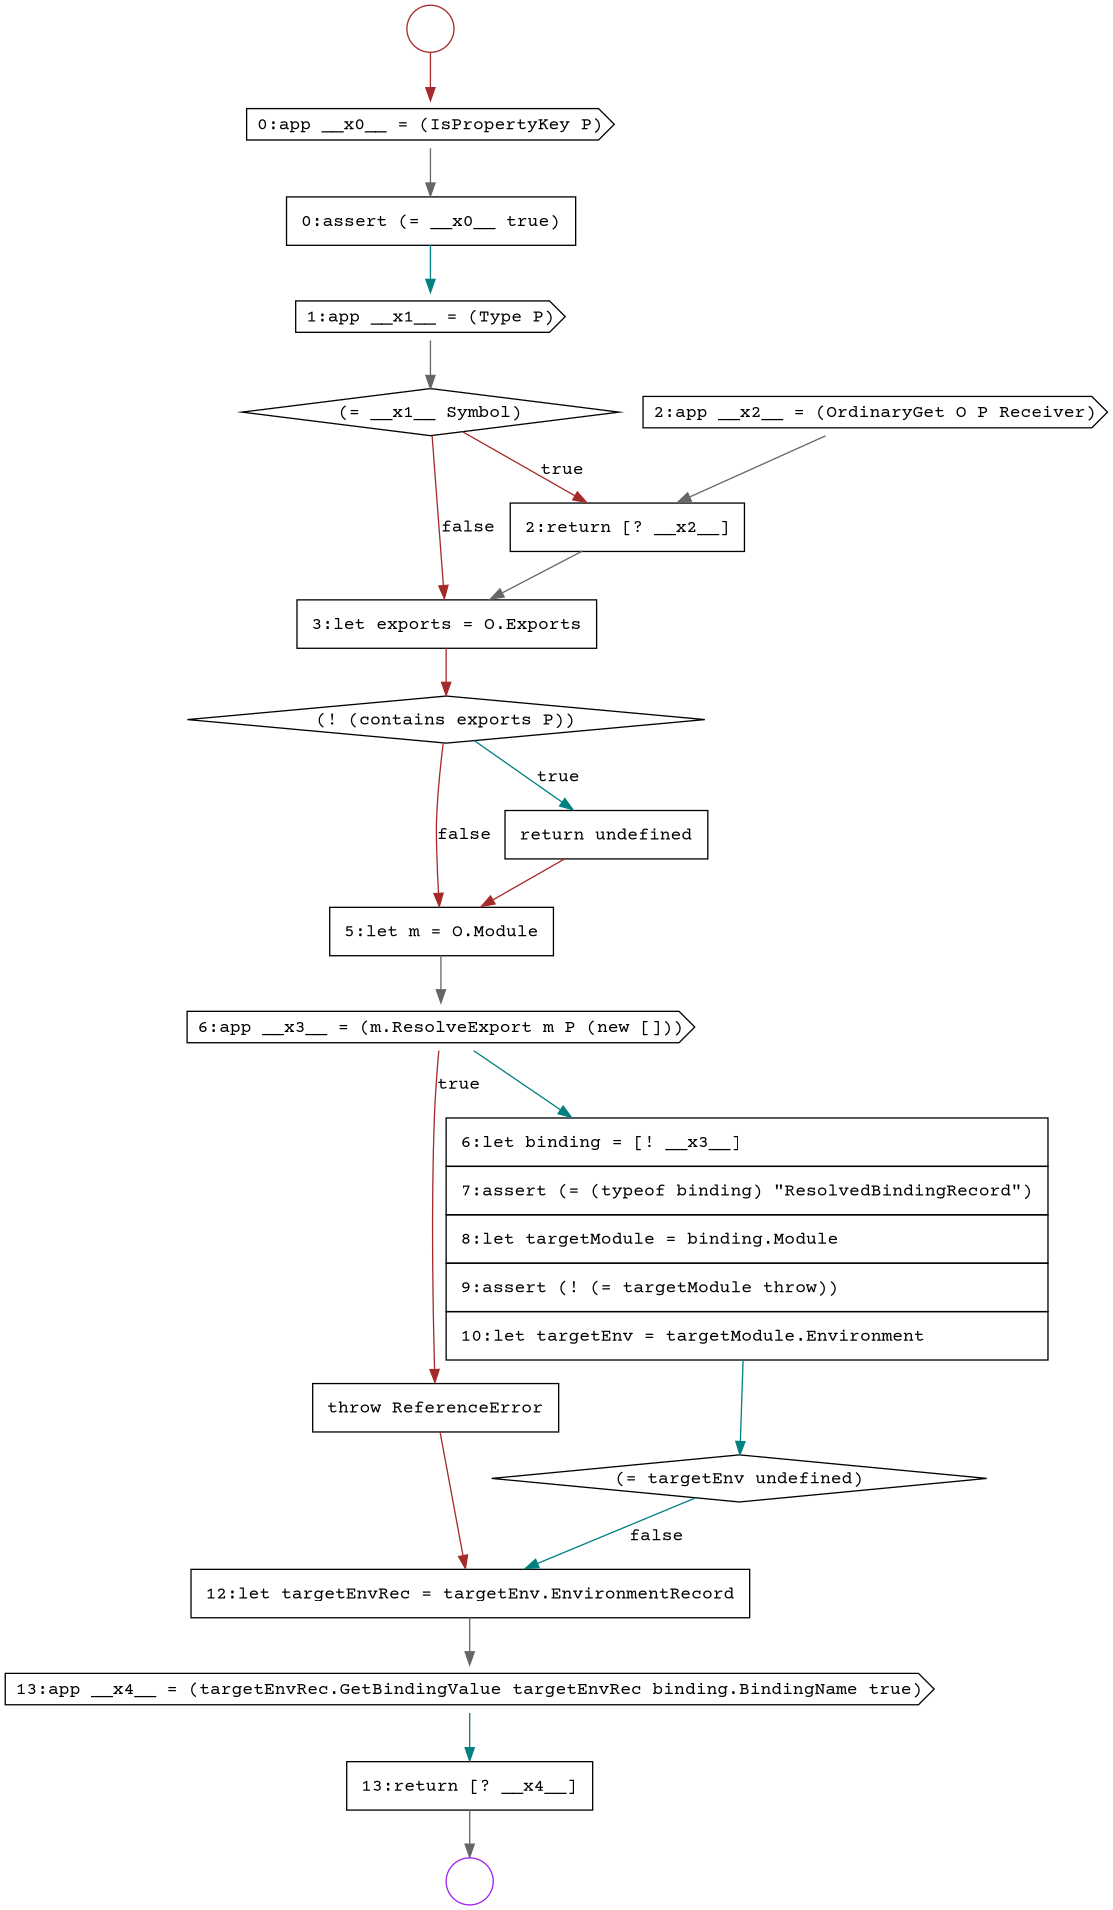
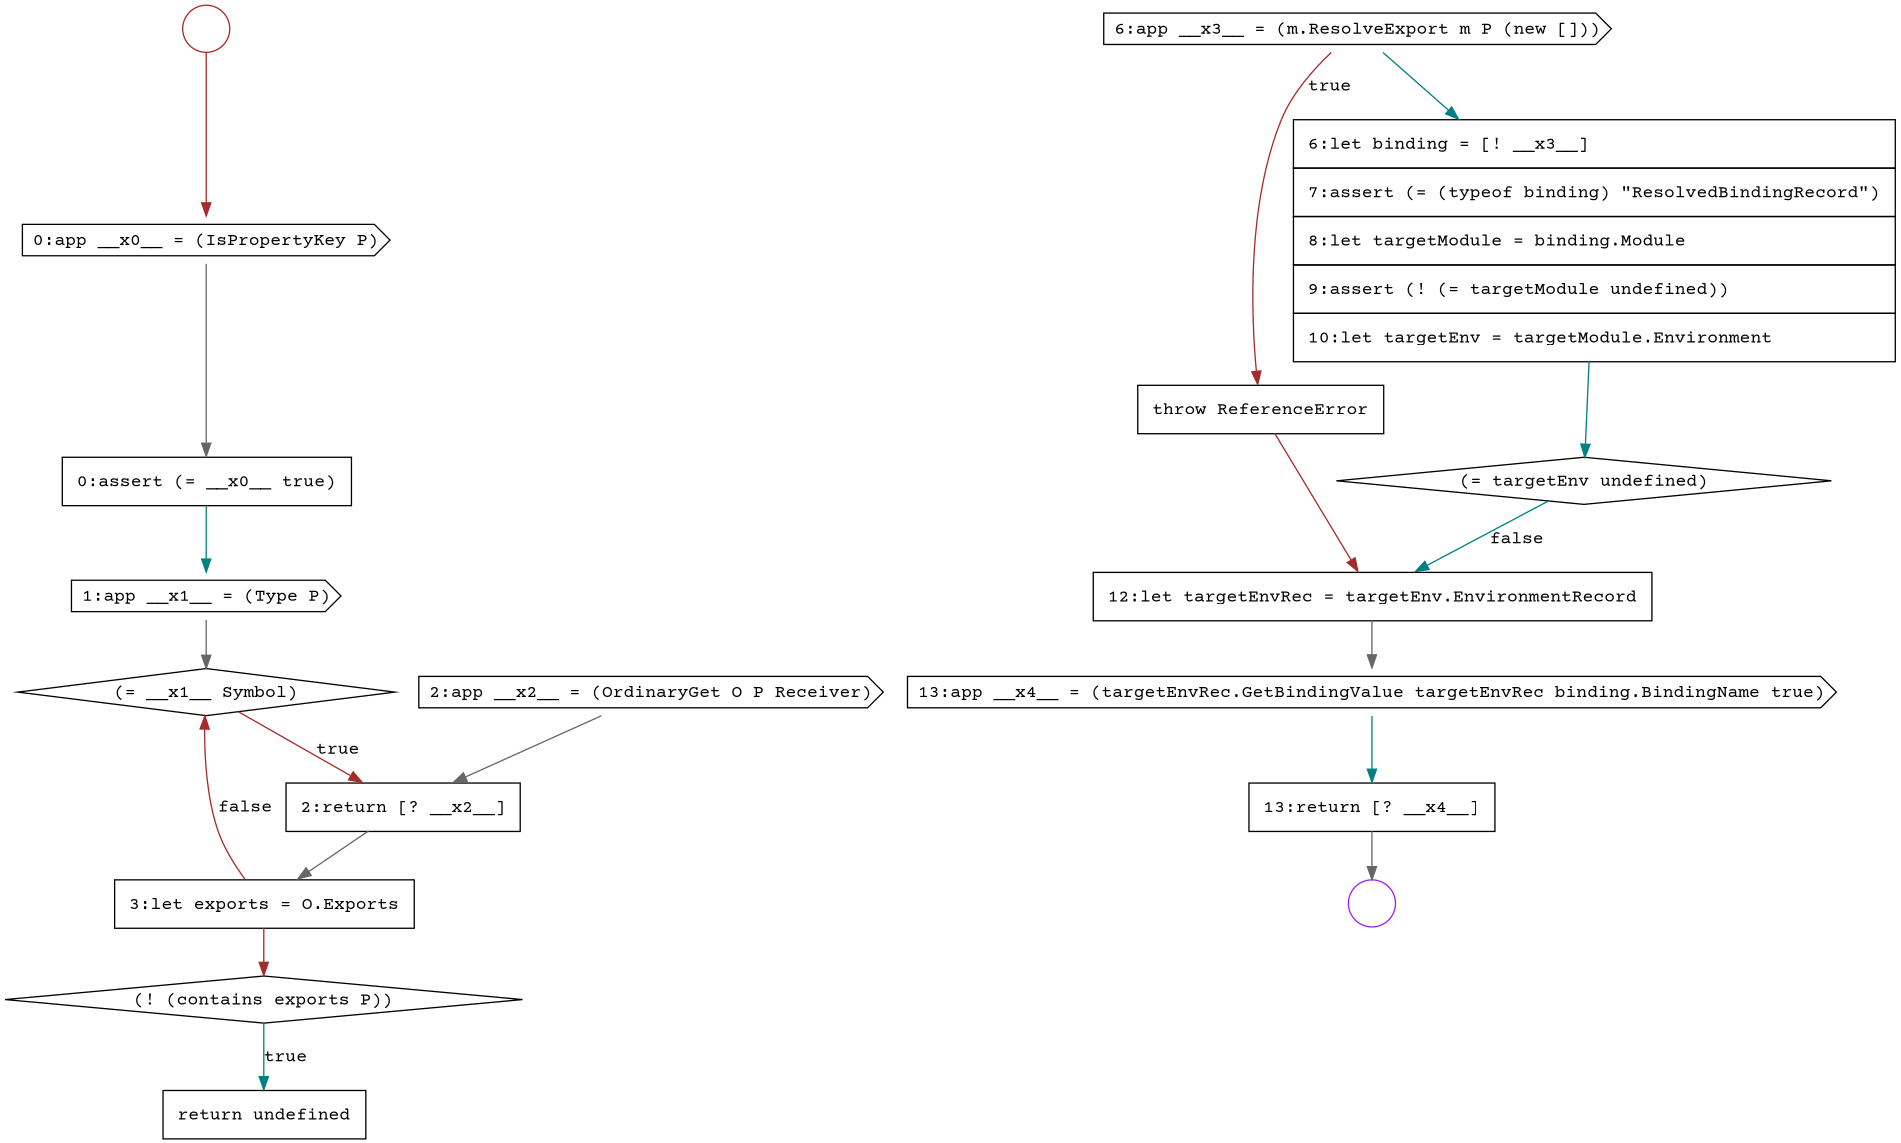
(438, 510) -> (212, 808)
(441, 931) -> none
(650, 1287) -> (1518, 288)
